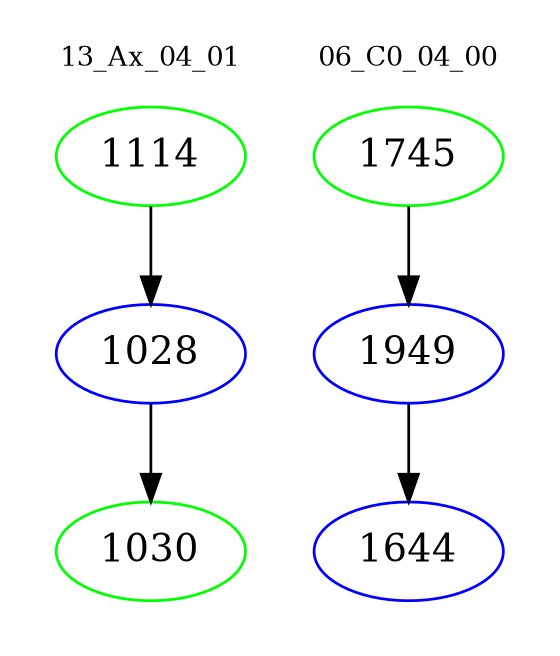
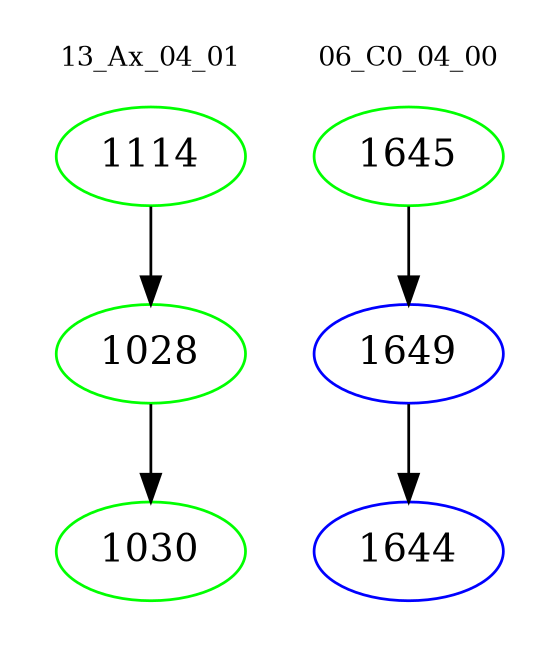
(409, 156) -> (409, 156)
(151, 354) -> (151, 354)
(409, 354) -> (409, 354)
